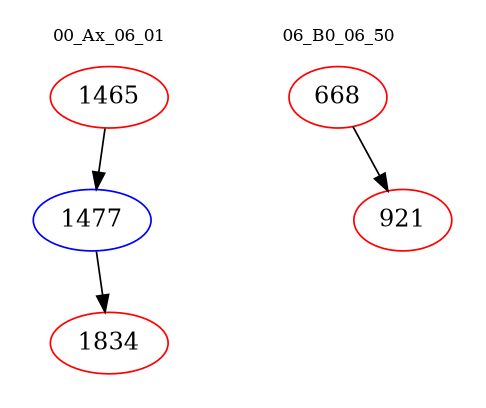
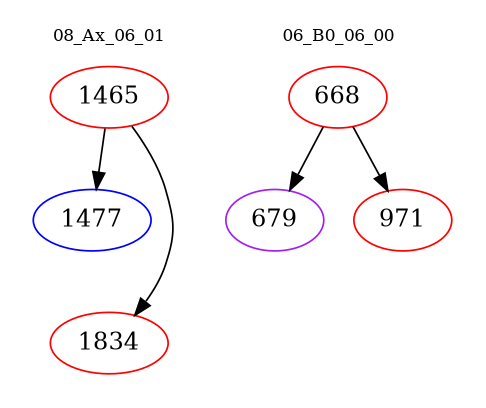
(109, 37) -> (109, 37)
(339, 37) -> (339, 37)
none -> (275, 220)
(403, 220) -> (403, 220)
(100, 273) -> (171, 212)
